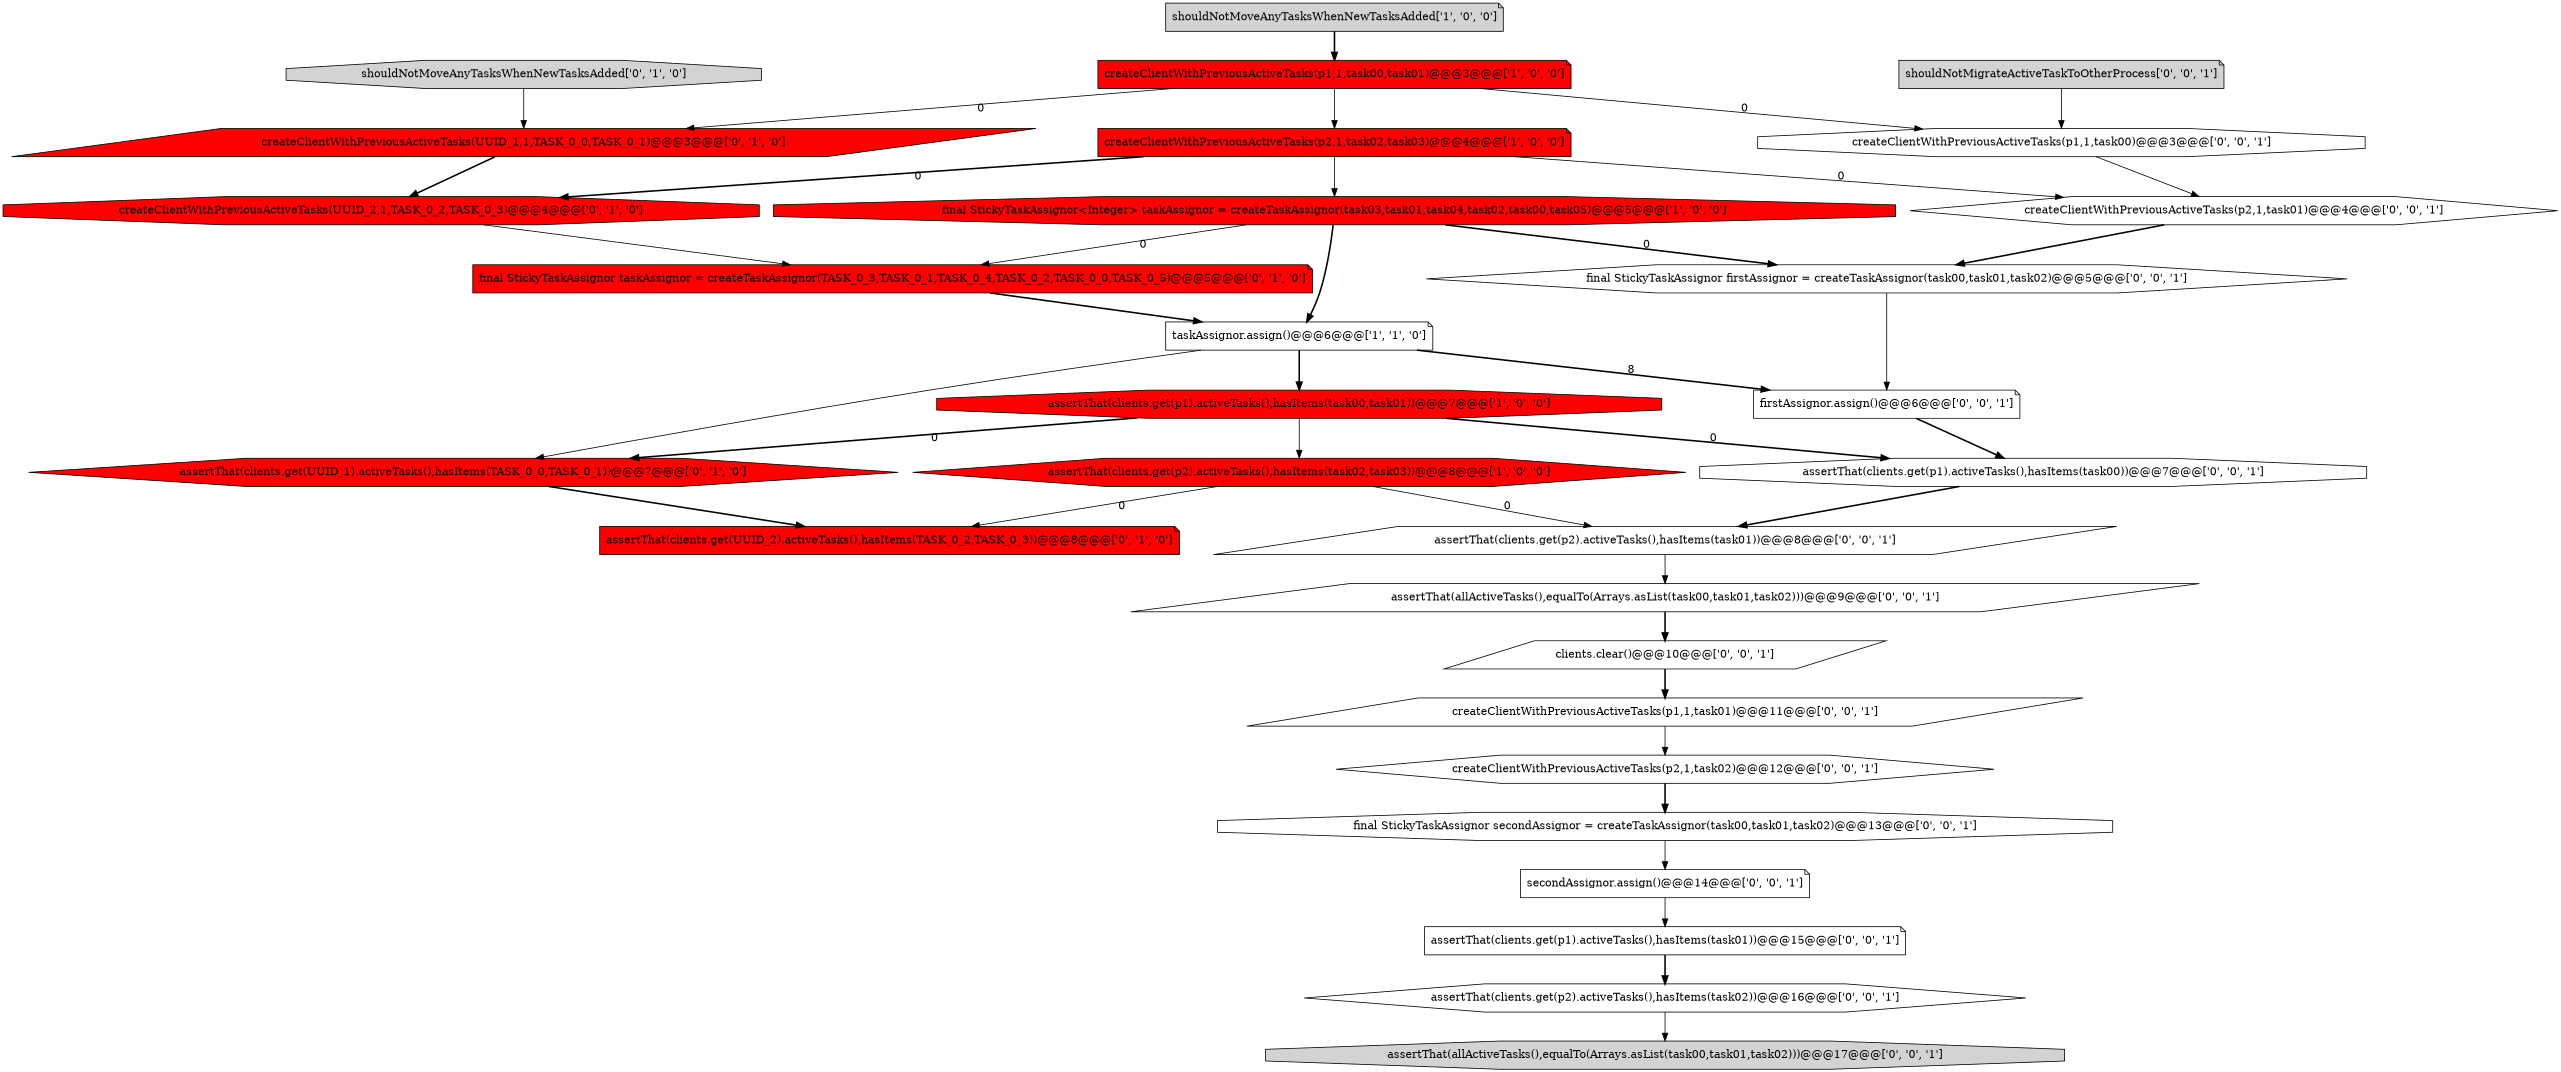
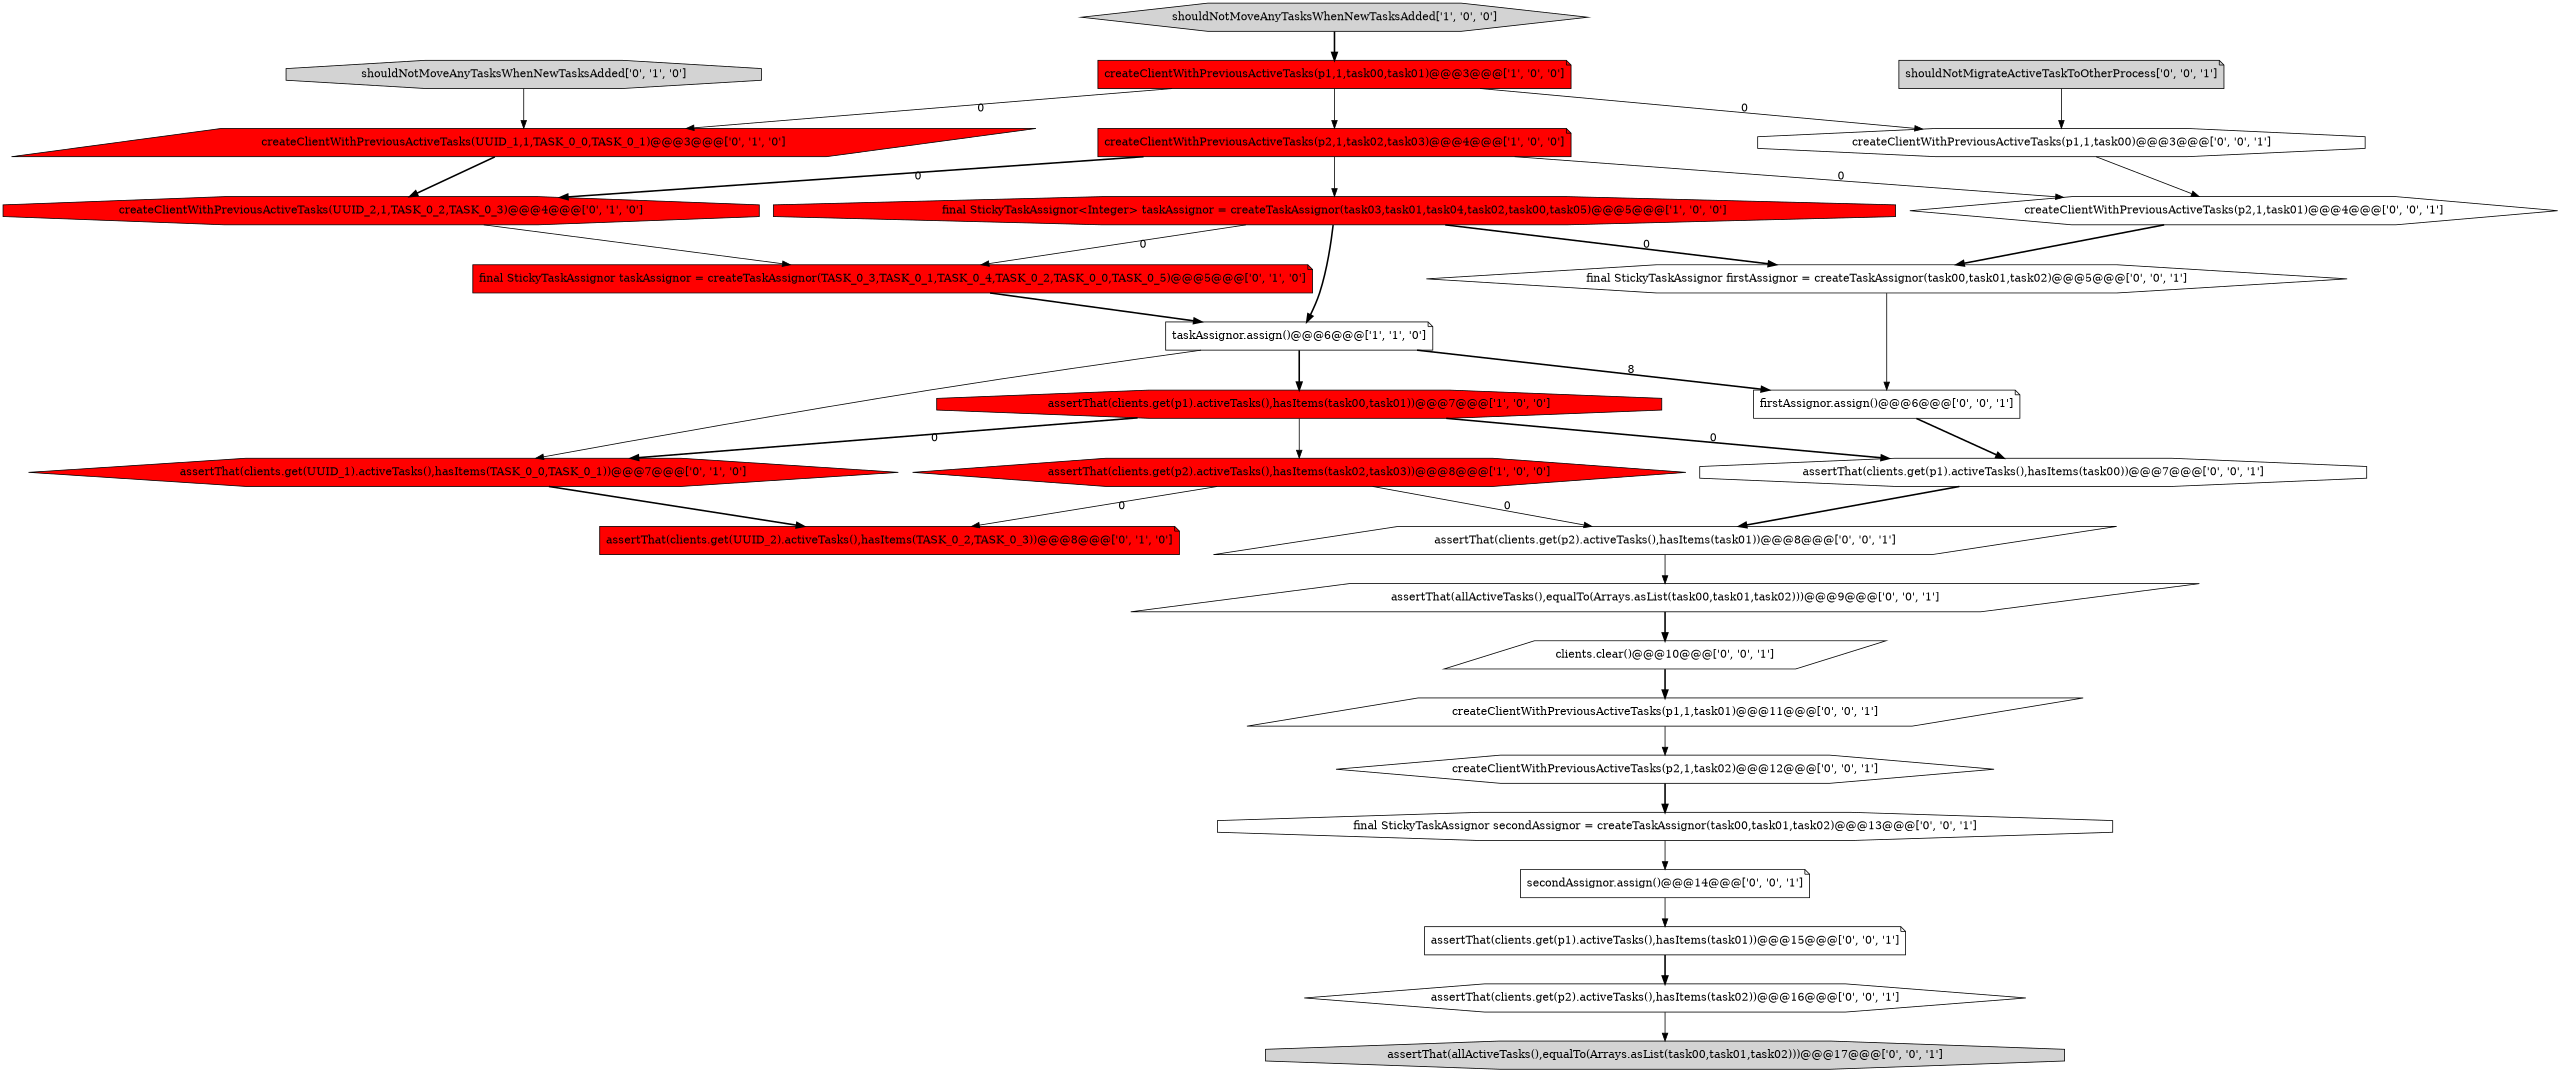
(1334, 17) -> (1334, 17)
